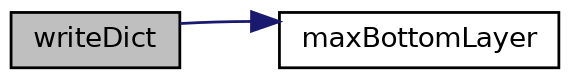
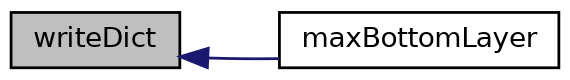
(216, 22) -> (244, 59)
